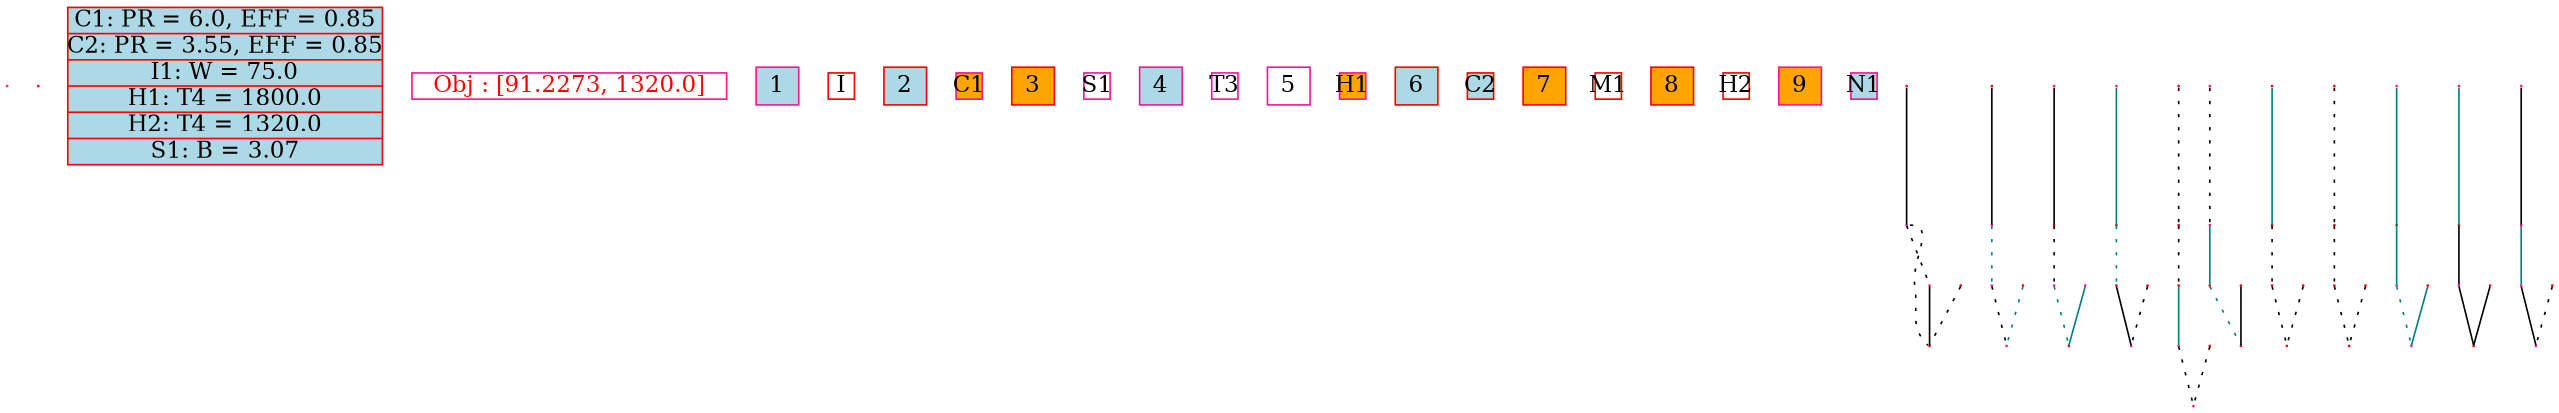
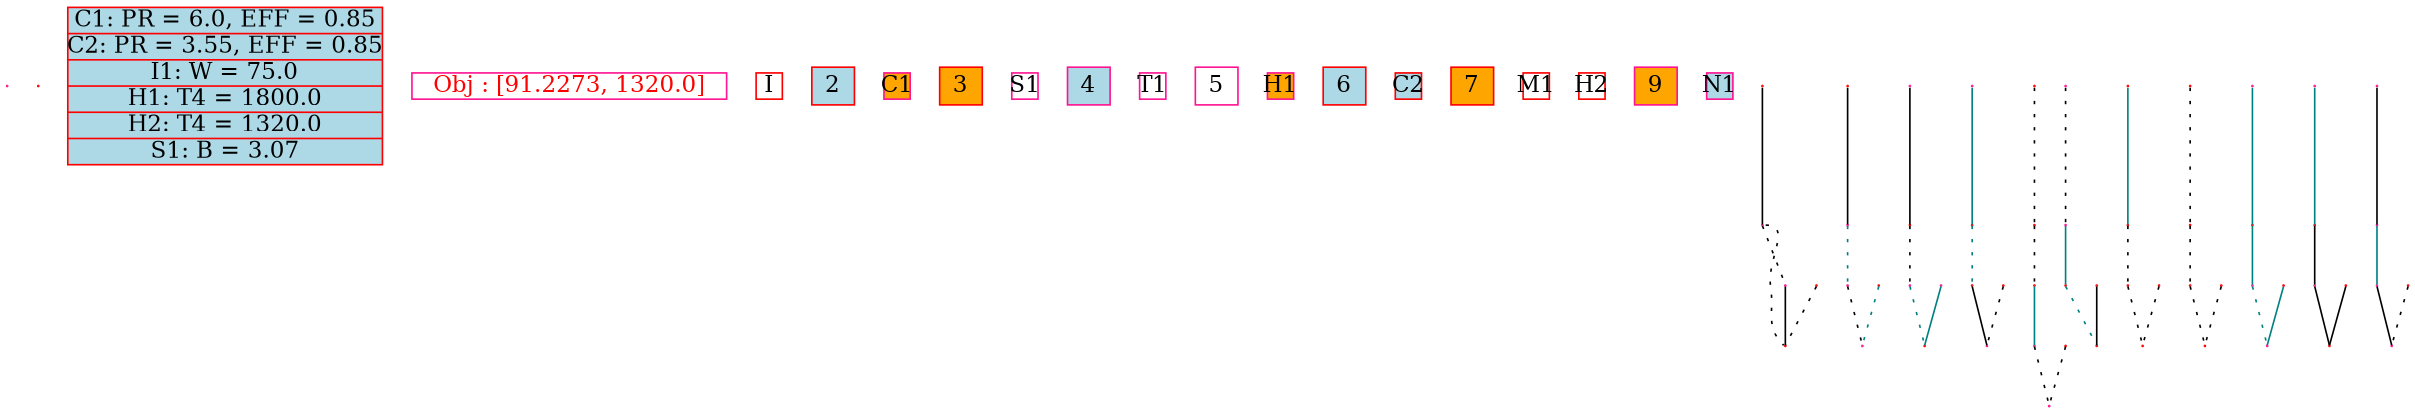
(777, 86) -> none
(1225, 86) -> (1153, 86)
(1672, 86) -> none
